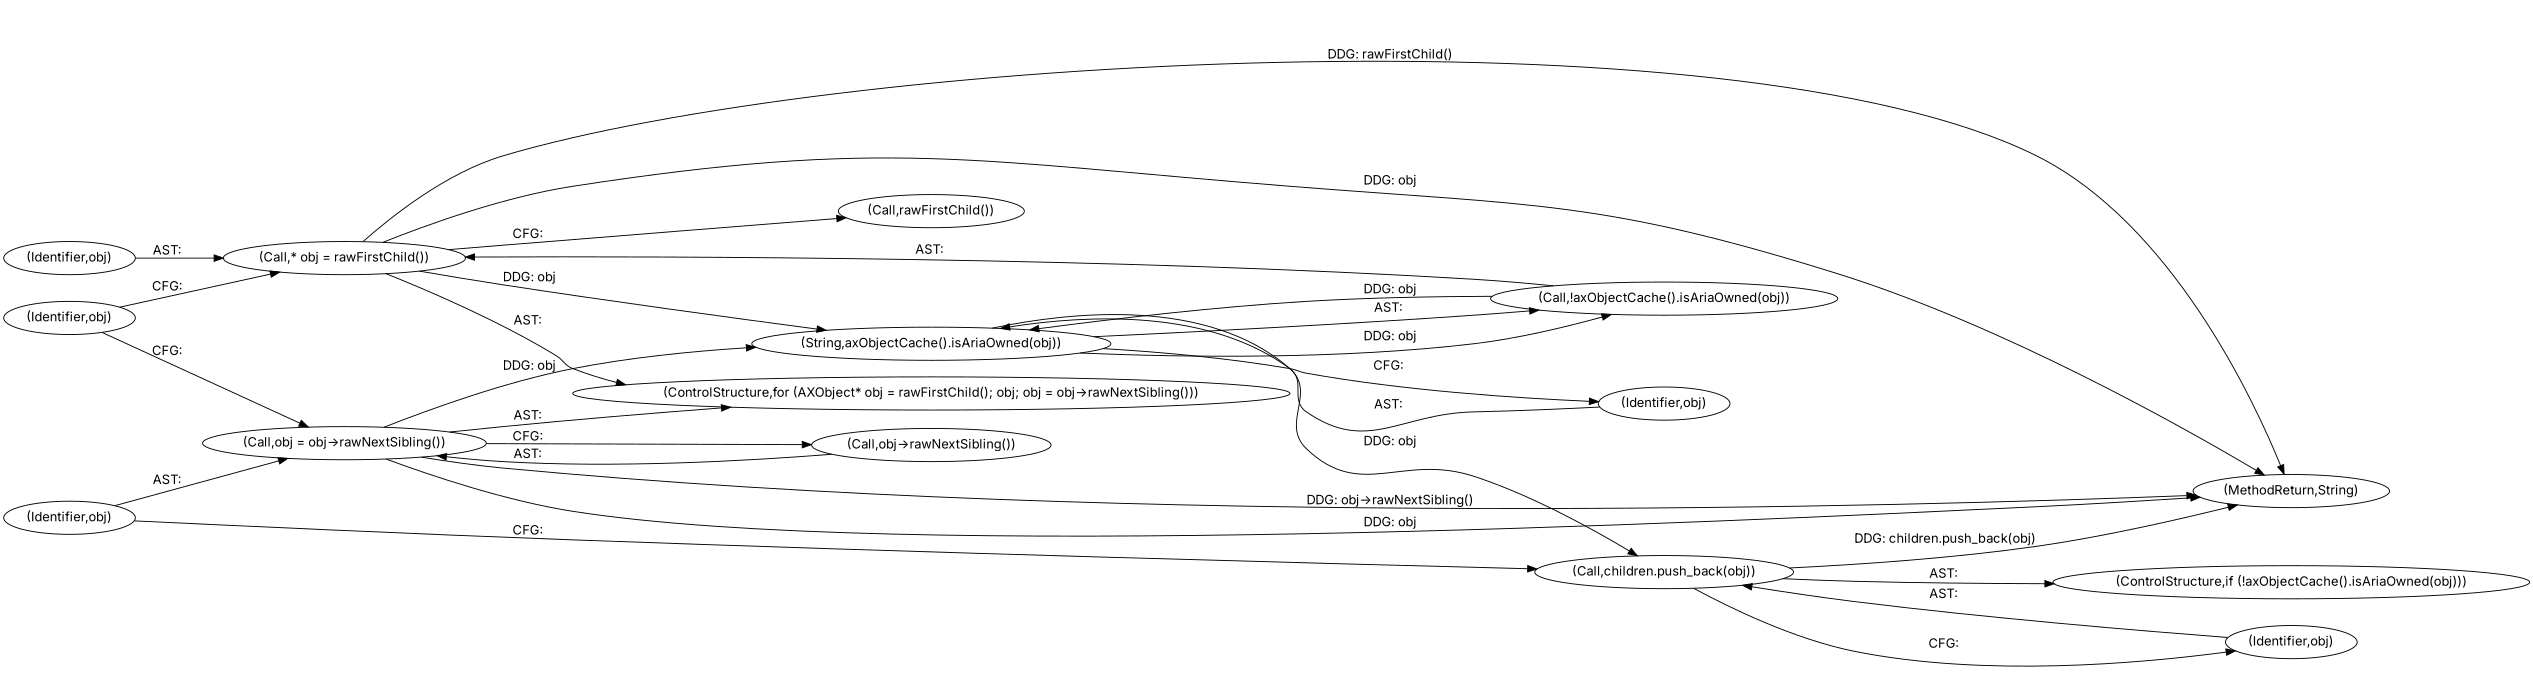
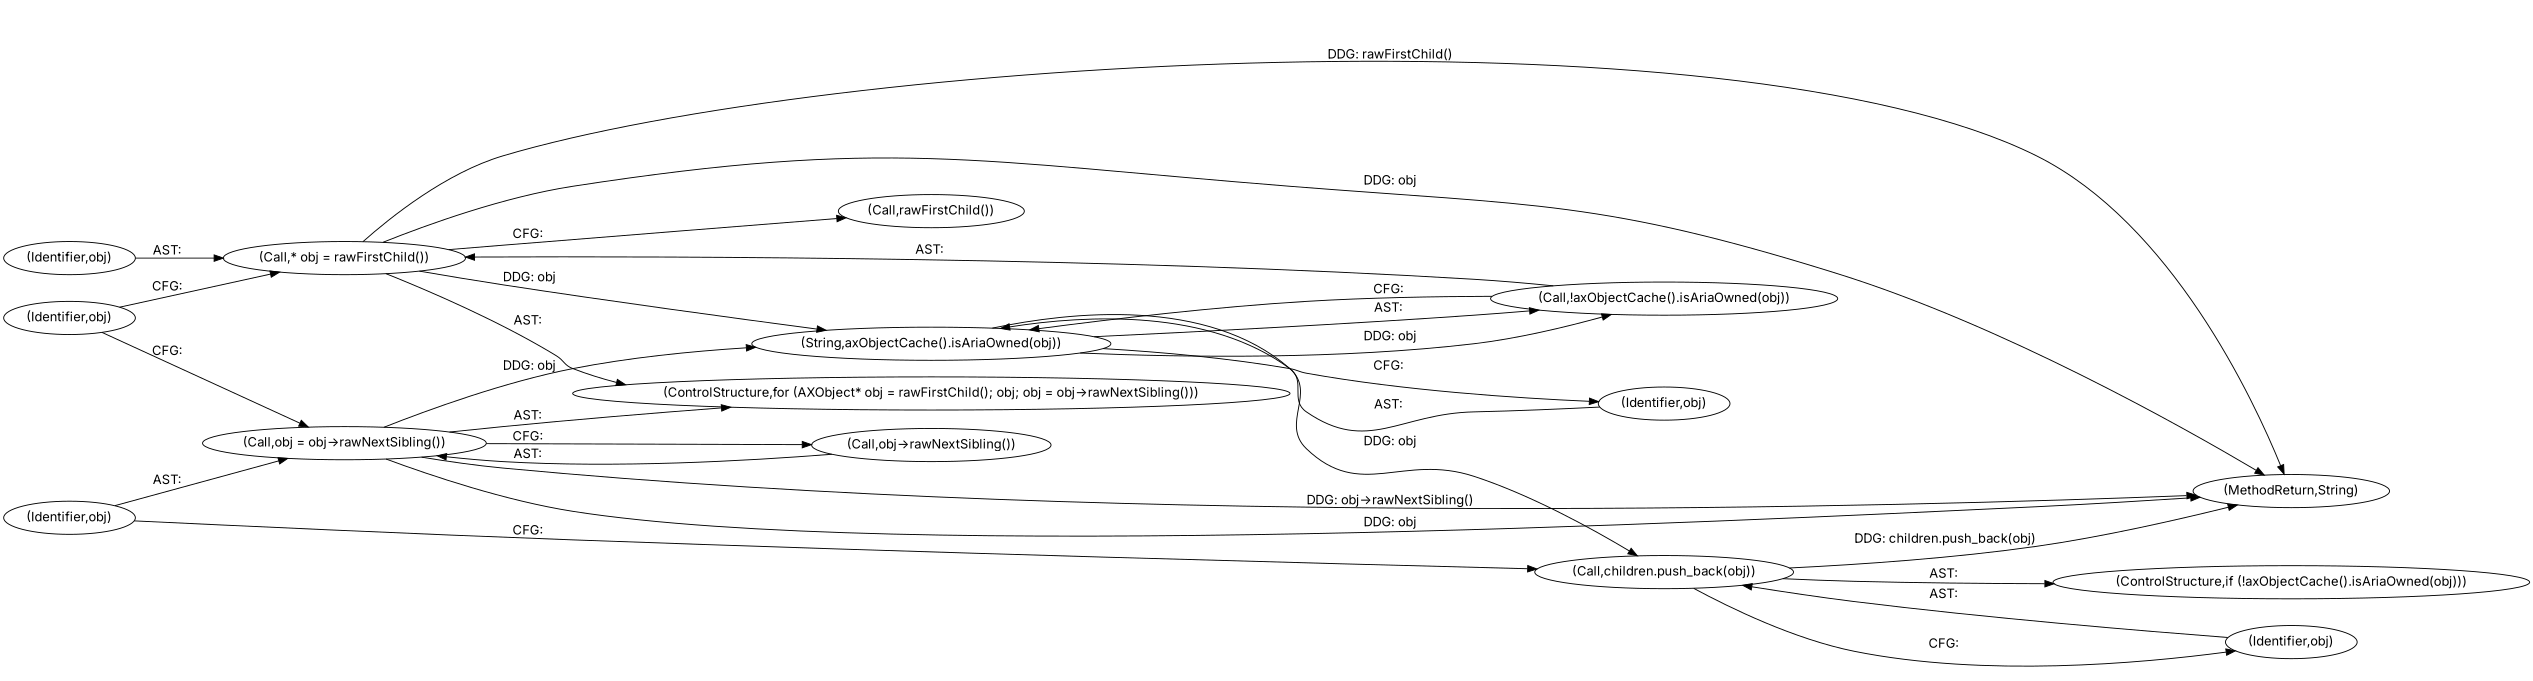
(1390, 290) -> (1390, 290)
